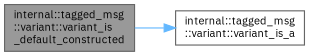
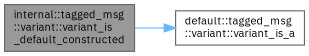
(240, 28) -> (240, 28)
